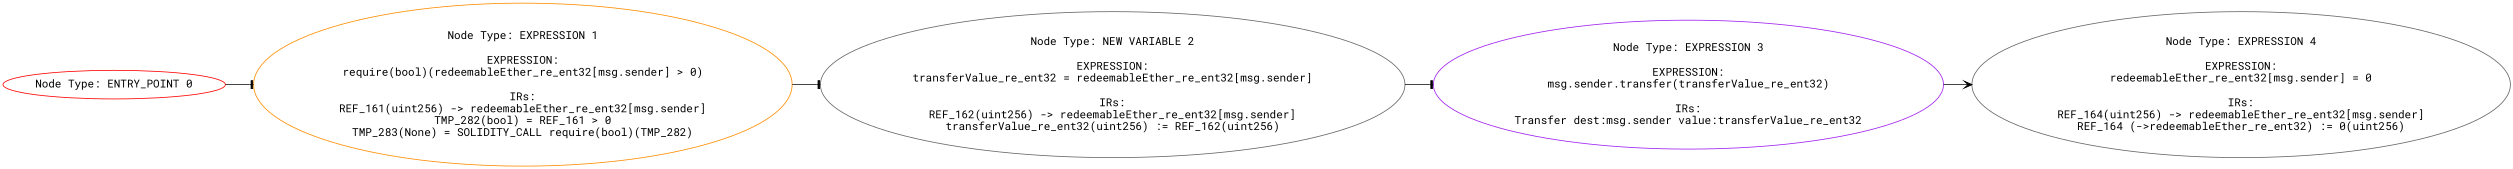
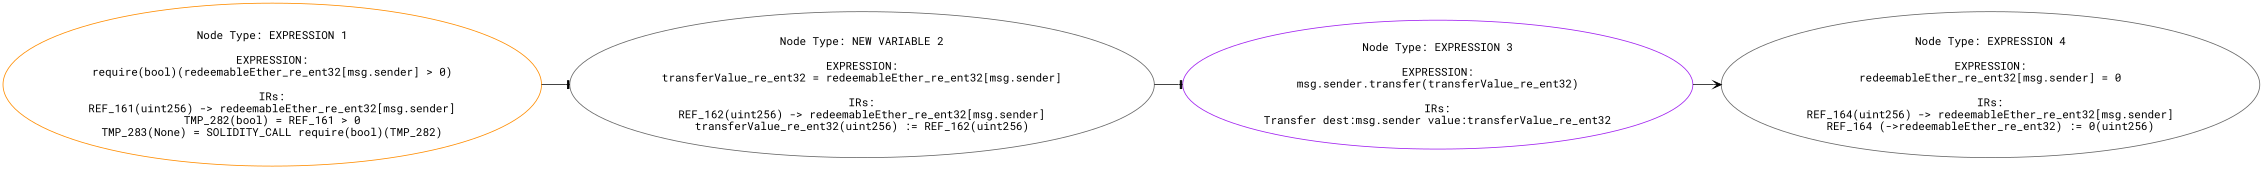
(114, 85) -> none
